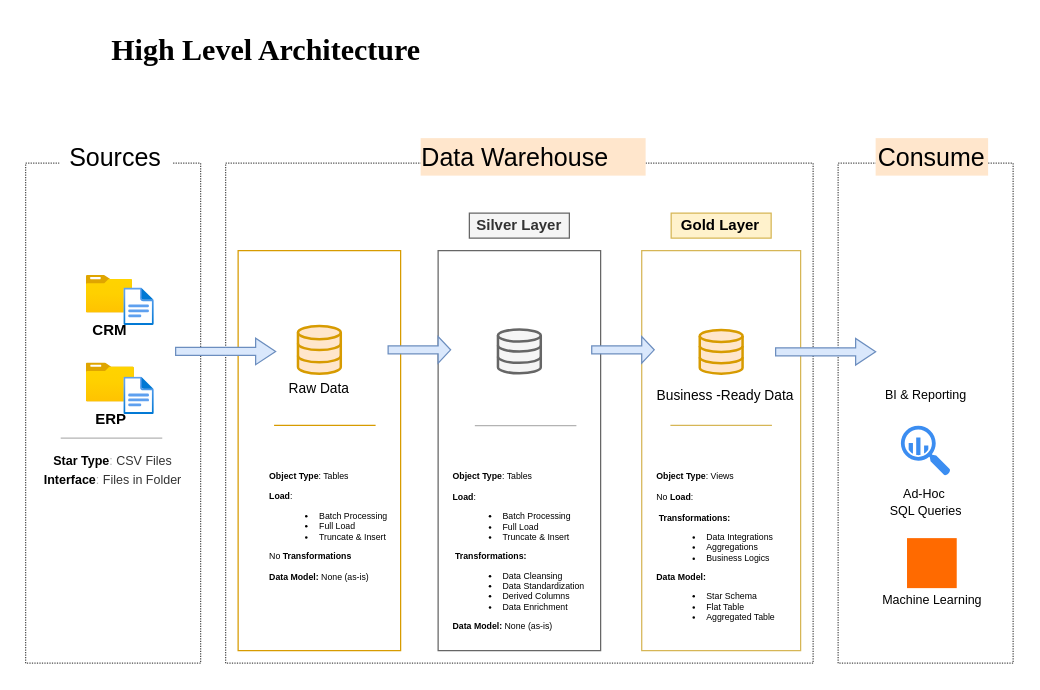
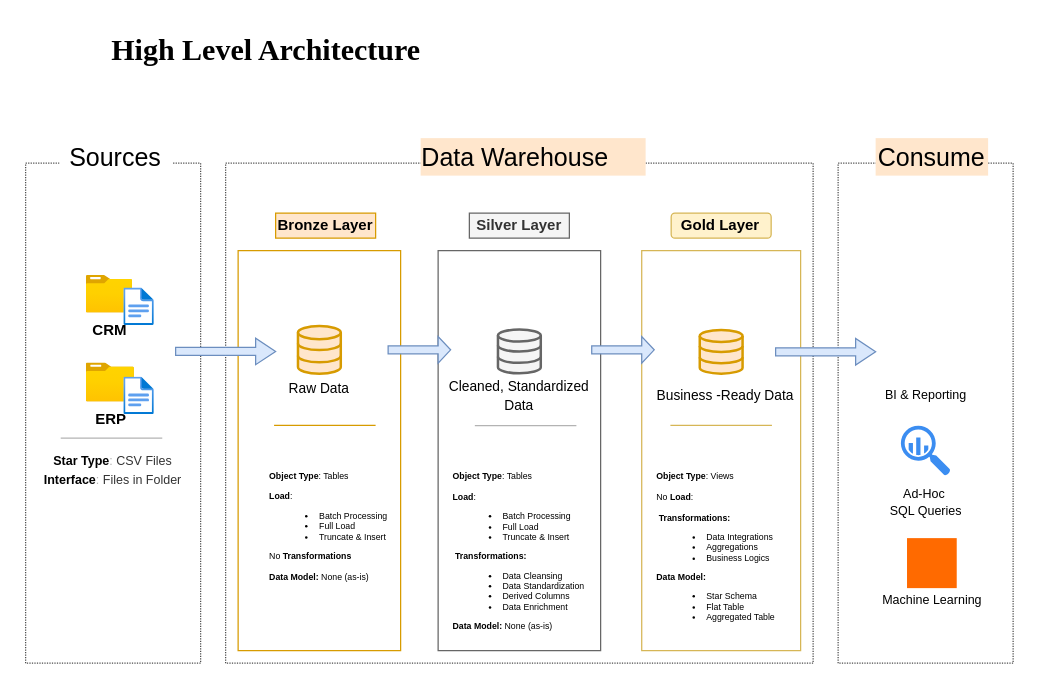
none -> (326, 226)
(721, 226) -> (721, 226)
none -> (519, 396)
